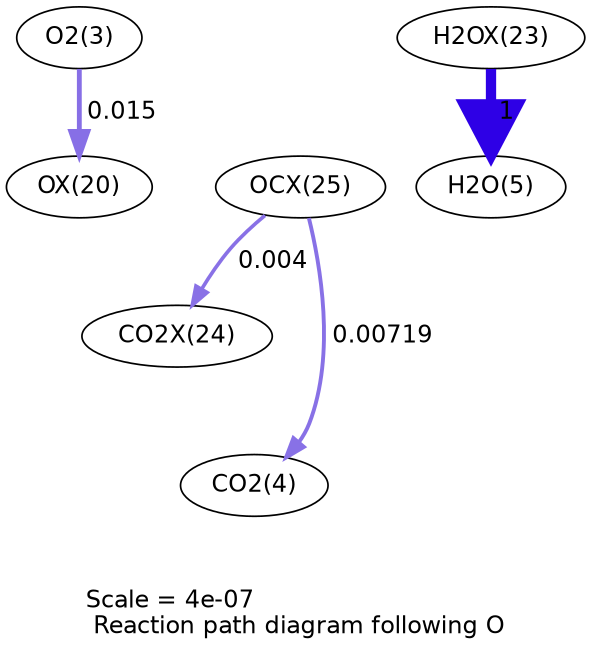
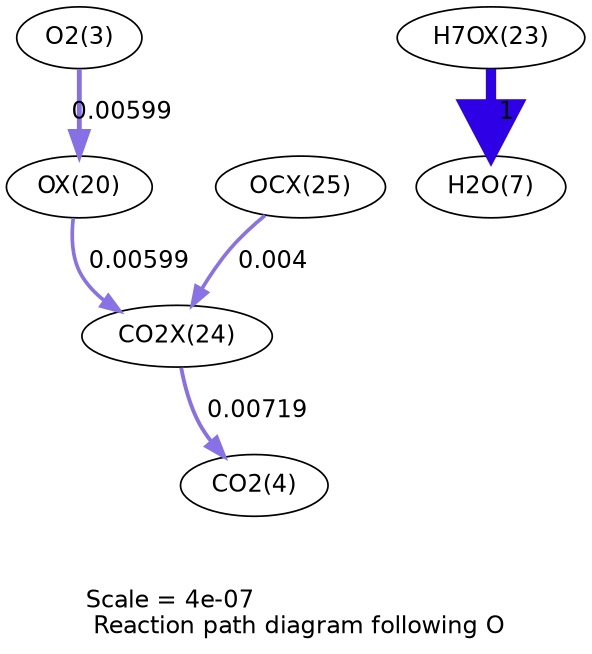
(491, 38) -> (491, 38)
(119, 112) -> (119, 112)
(491, 187) -> (491, 187)
none -> (77, 264)
(324, 332) -> (192, 407)
